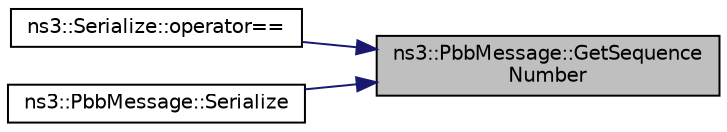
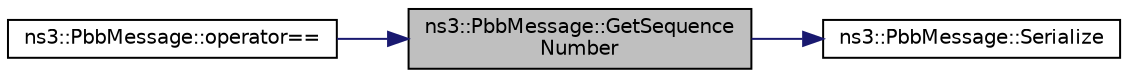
(156, 28) -> (172, 39)
(331, 87) -> (777, 39)
